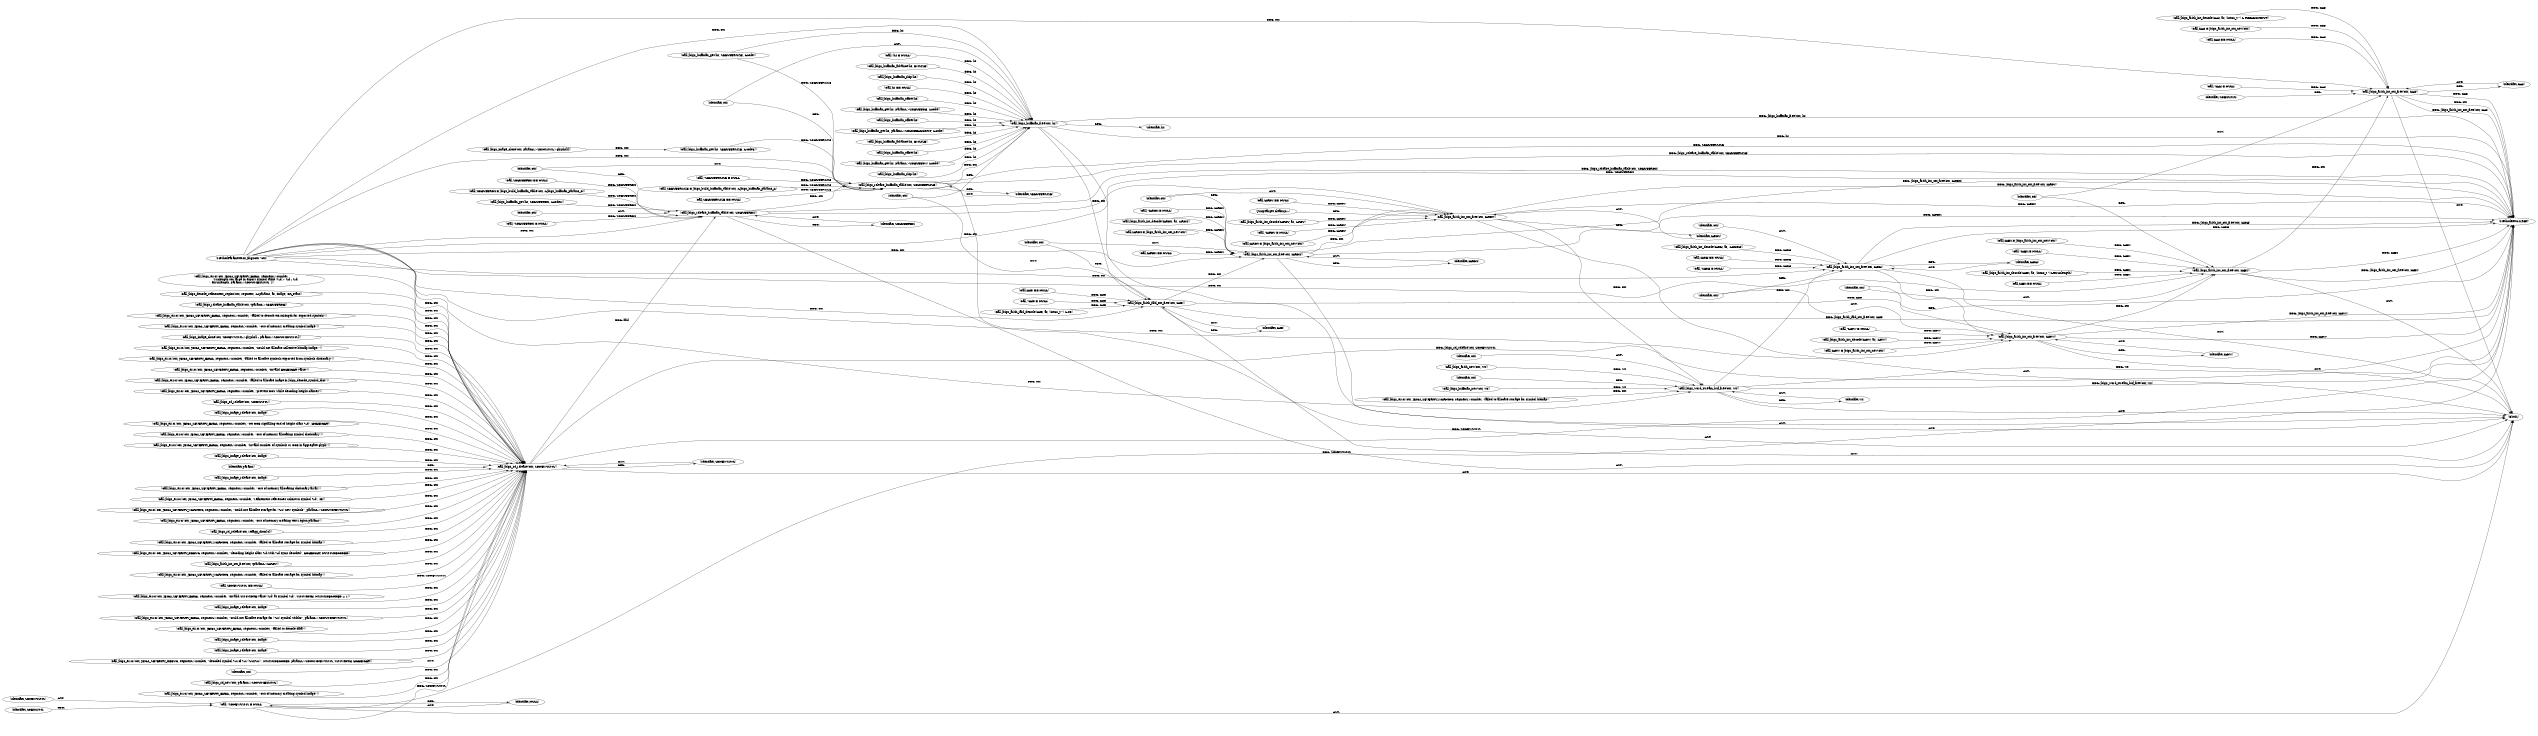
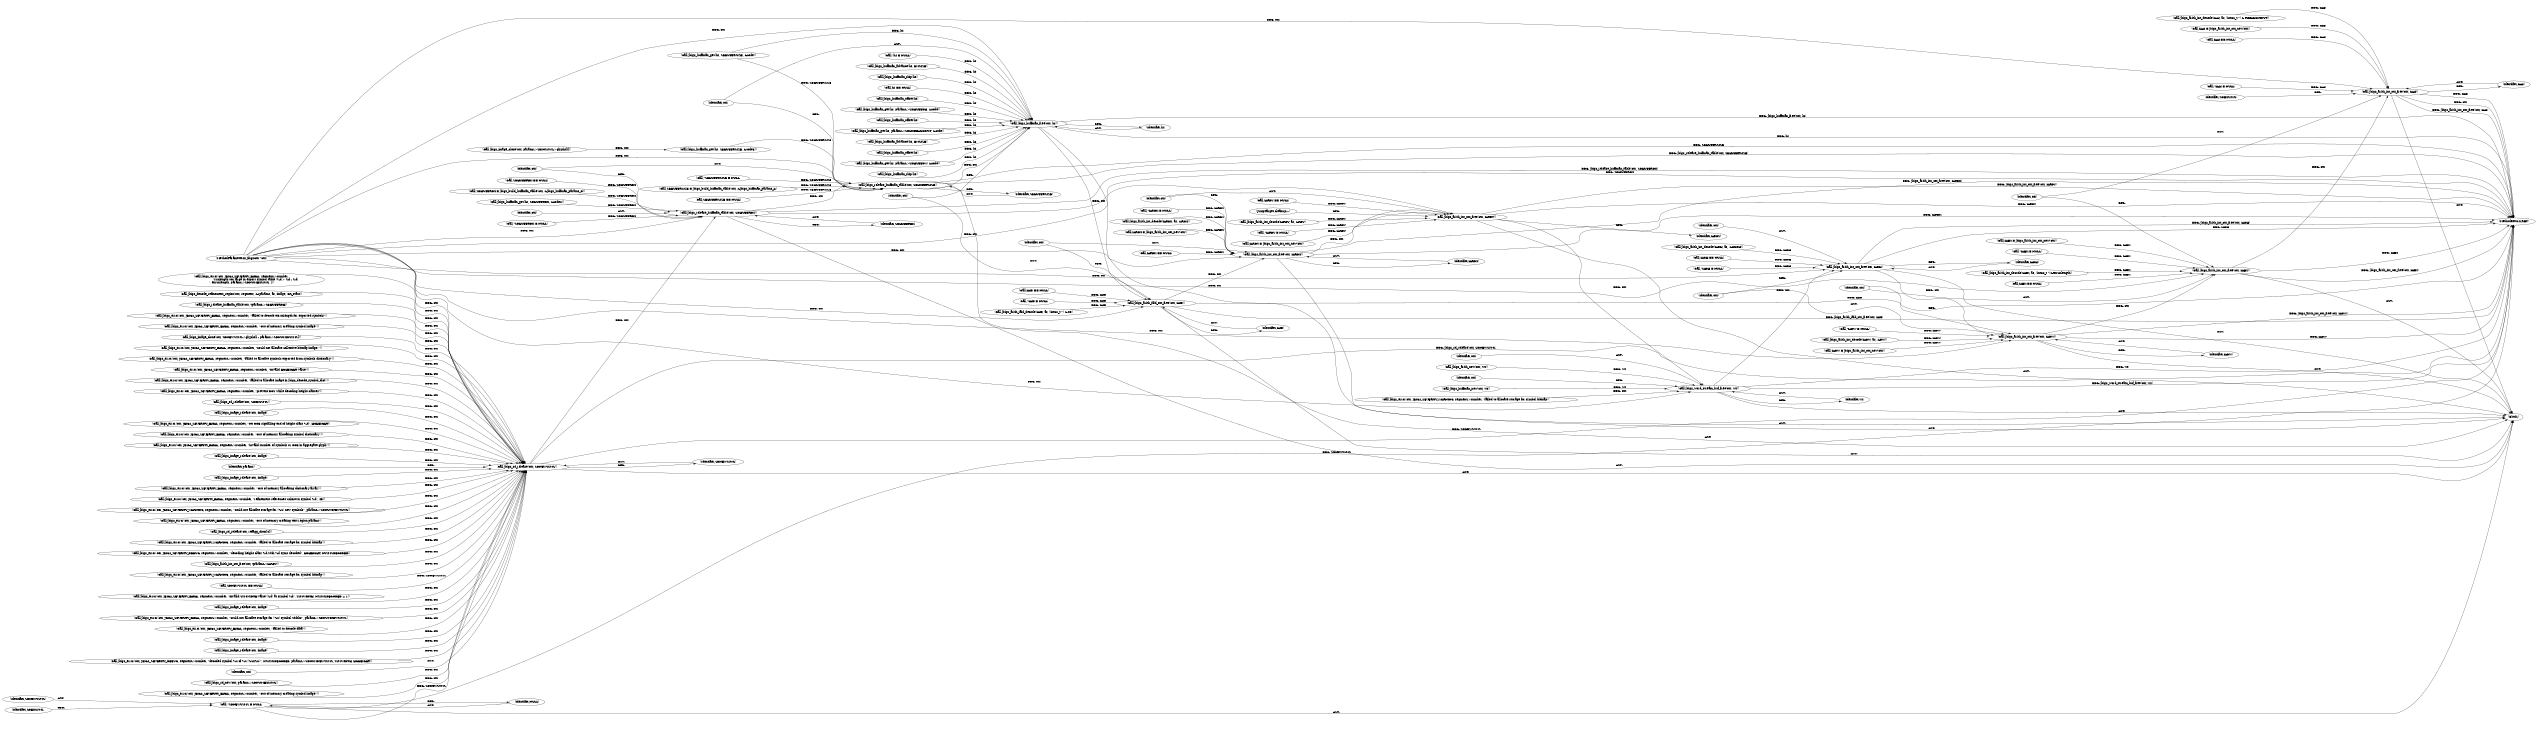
none -> (1099, 130)
(1599, 211) -> none
(622, 321) -> (622, 321)
